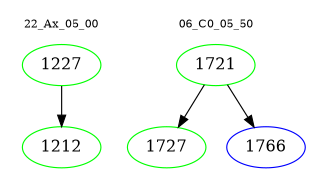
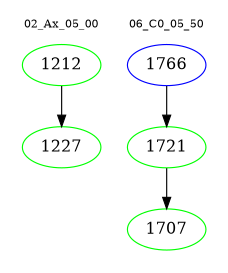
(62, 25) -> (62, 25)
(62, 101) -> (62, 101)
(238, 101) -> (167, 101)
(167, 147) -> (167, 229)
